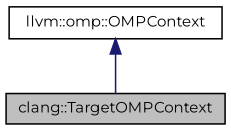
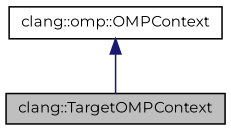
(116, 23) -> (116, 23)
